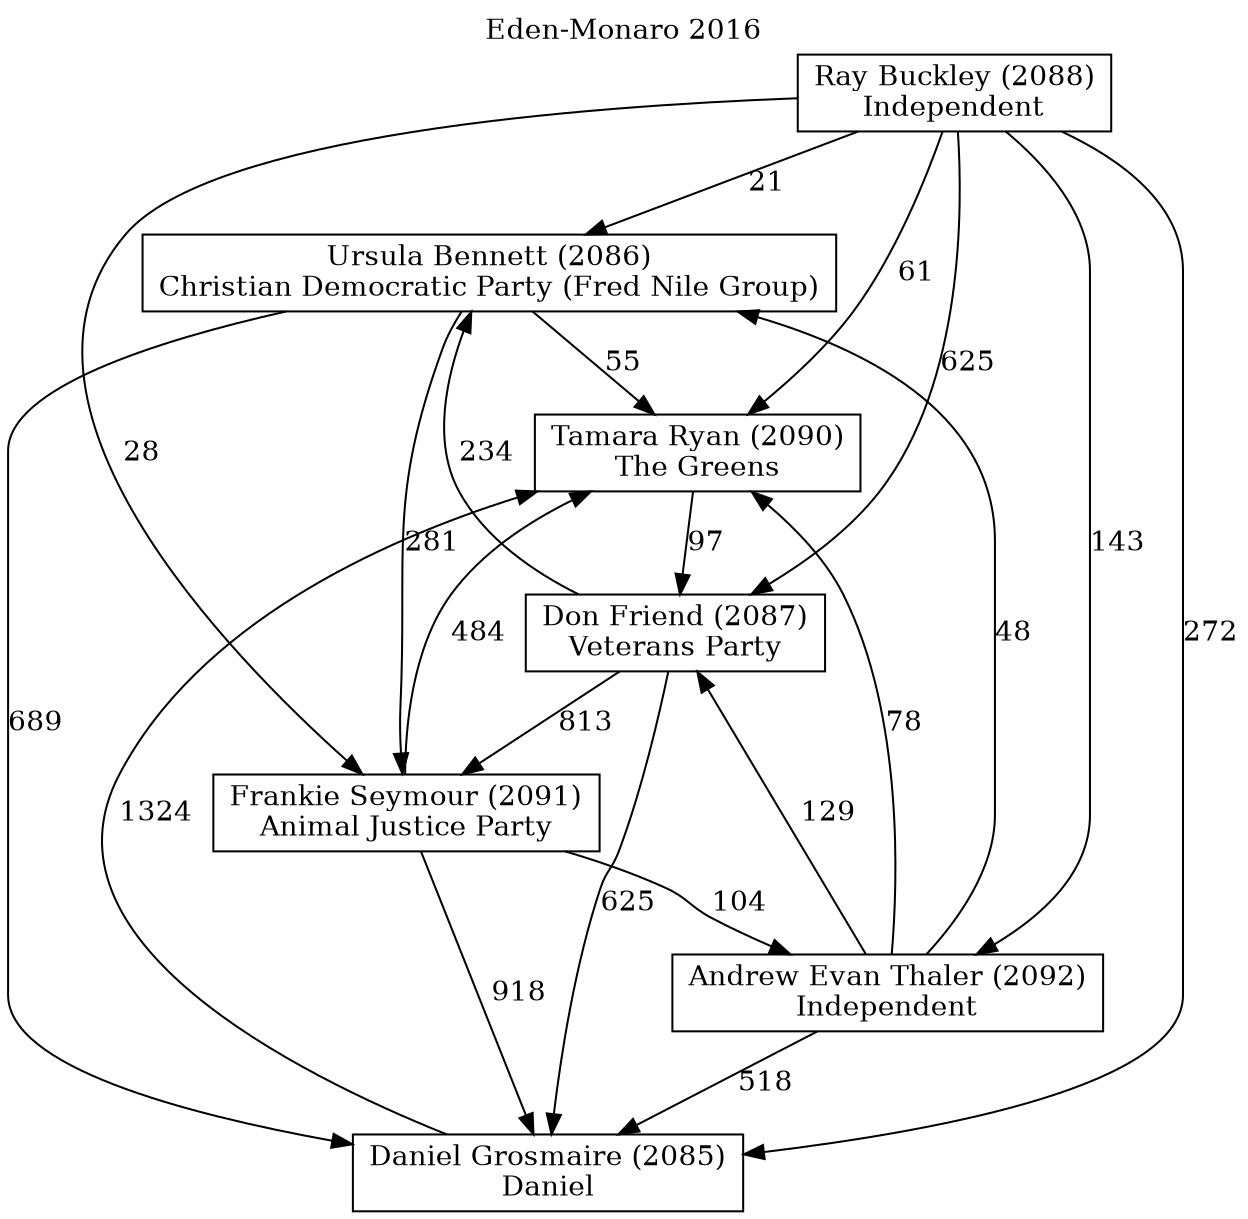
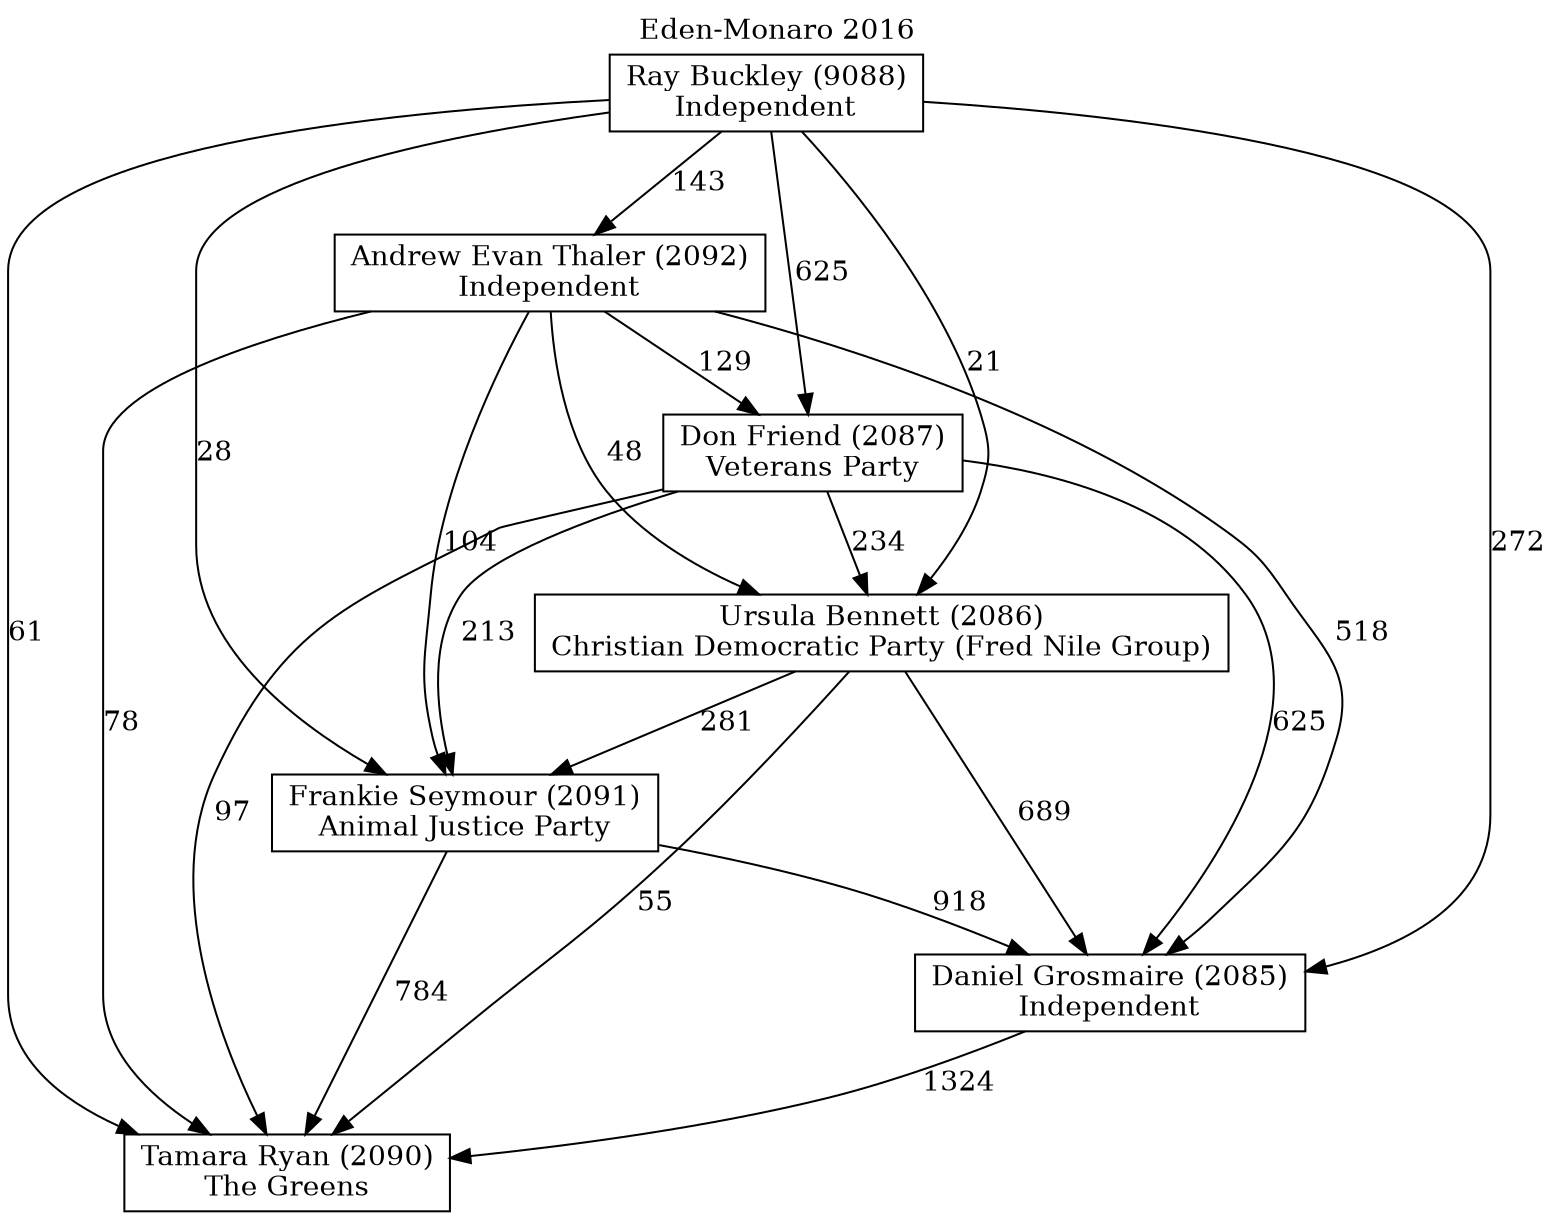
(954, 93) -> (766, 93)
(688, 533) -> (279, 669)
(479, 633) -> (423, 993)
(586, 723) -> (489, 633)
(672, 891) -> (443, 526)
(548, 1173) -> (1110, 993)
